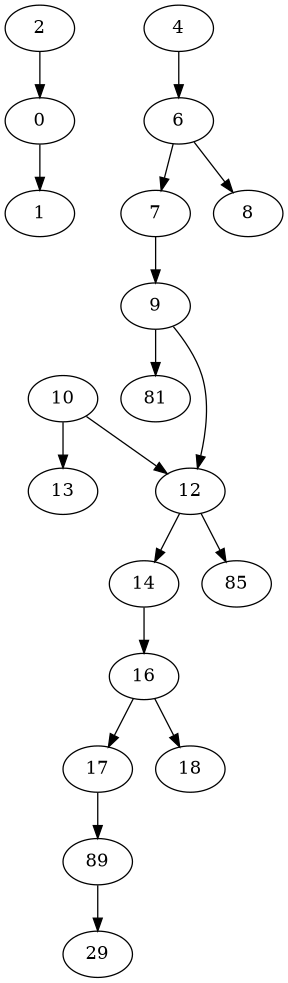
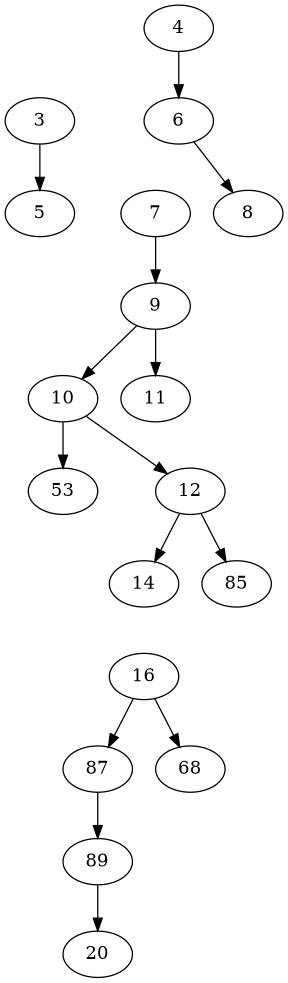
(40, 28) -> none
(40, 121) -> (40, 121)
(169, 161) -> none
(40, 213) -> (40, 213)
(205, 387) -> (114, 348)
(156, 399) -> (156, 399)
(63, 491) -> (63, 491)
(144, 624) -> none
(98, 769) -> (98, 769)
(190, 769) -> (190, 769)
(98, 954) -> (98, 954)
